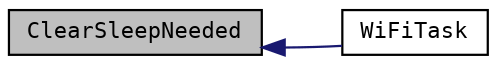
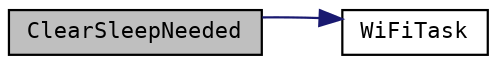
(313, 47) -> (291, 17)
